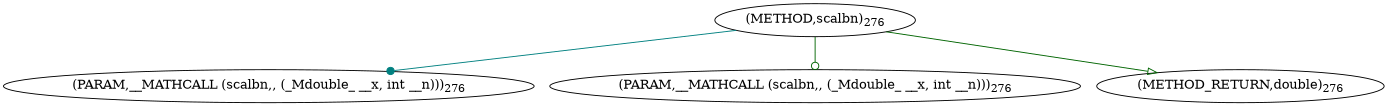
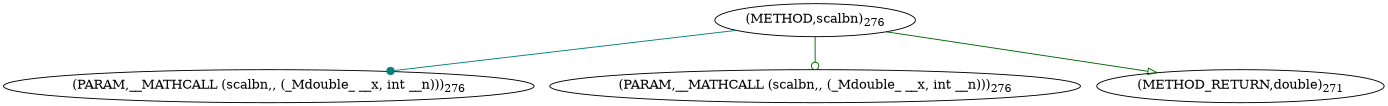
(1333, 85) -> (1333, 85)
